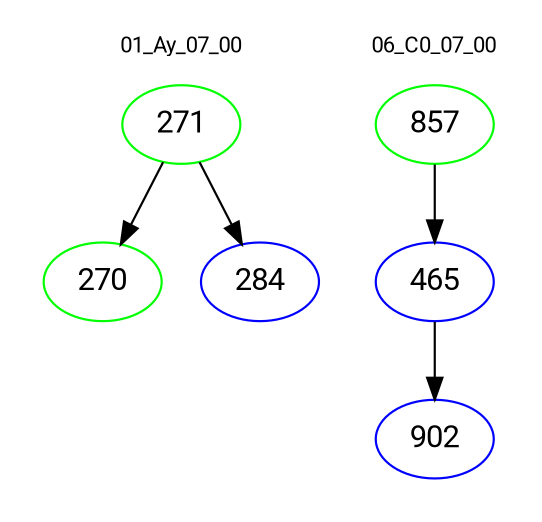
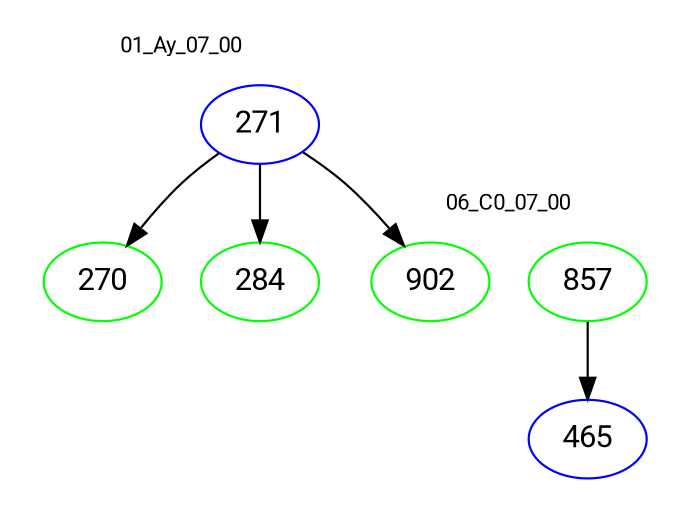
(181, 125) -> (260, 125)
(260, 282) -> (260, 282)
(435, 350) -> (368, 205)
(435, 439) -> (430, 282)
